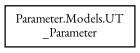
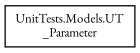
(70, 26) -> (70, 26)
